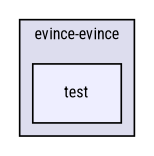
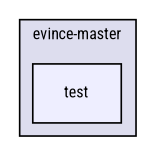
(77, 35) -> (78, 35)
